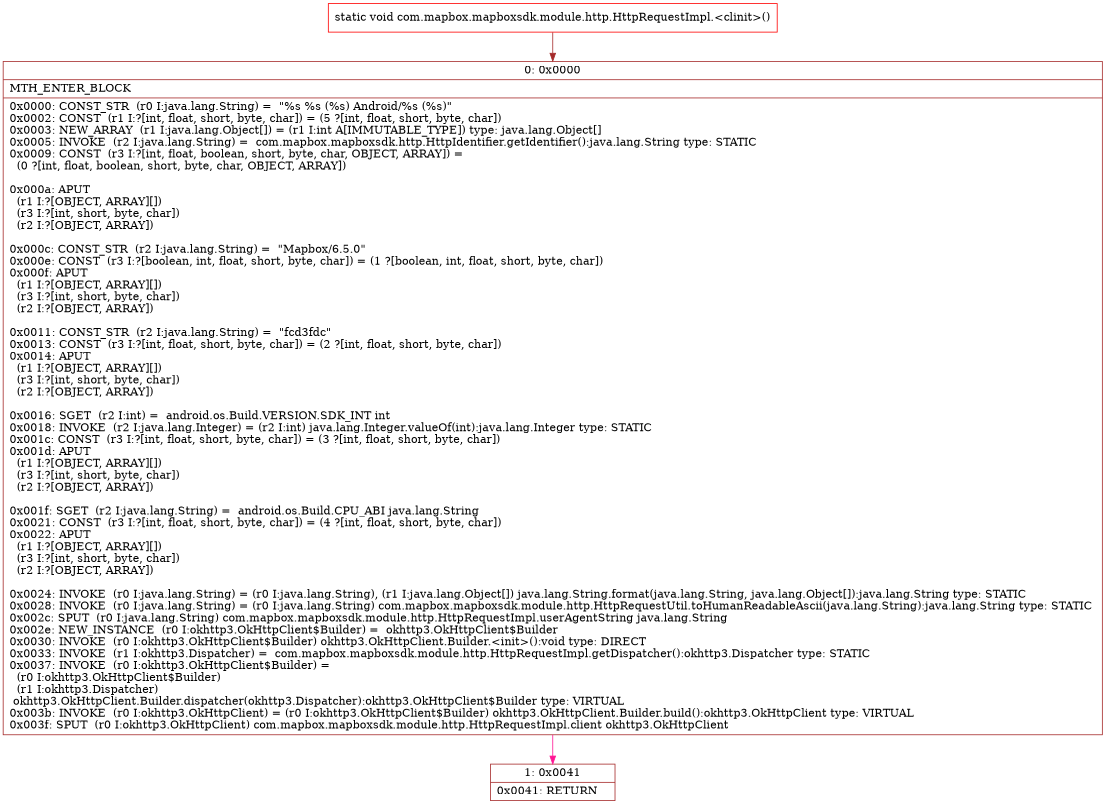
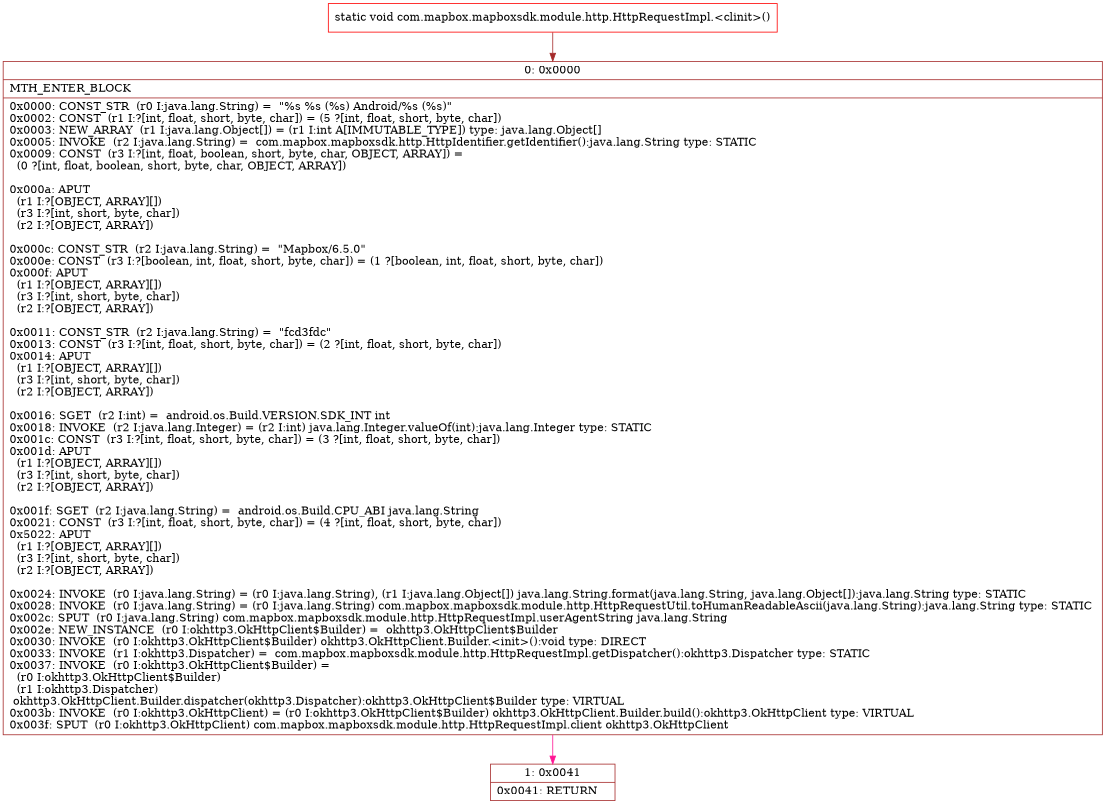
(54, 535) -> (54, 535)
